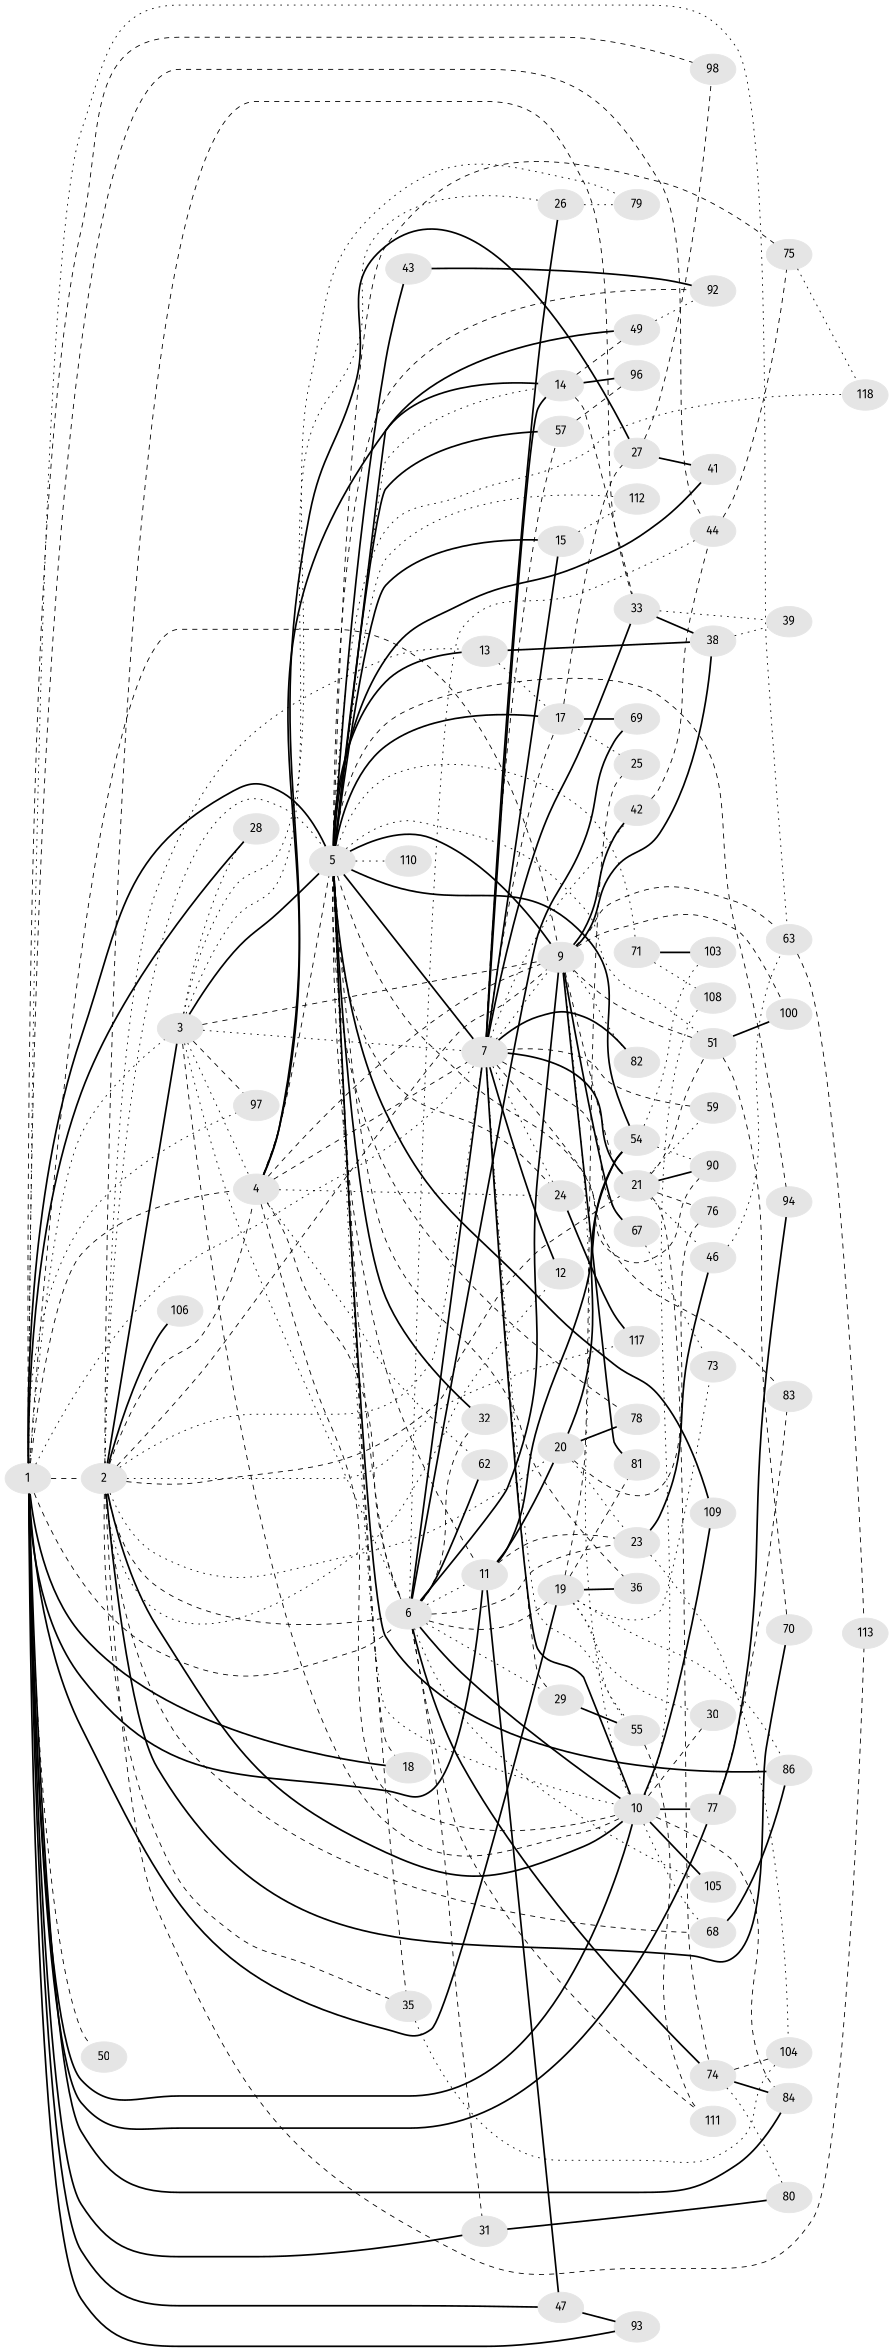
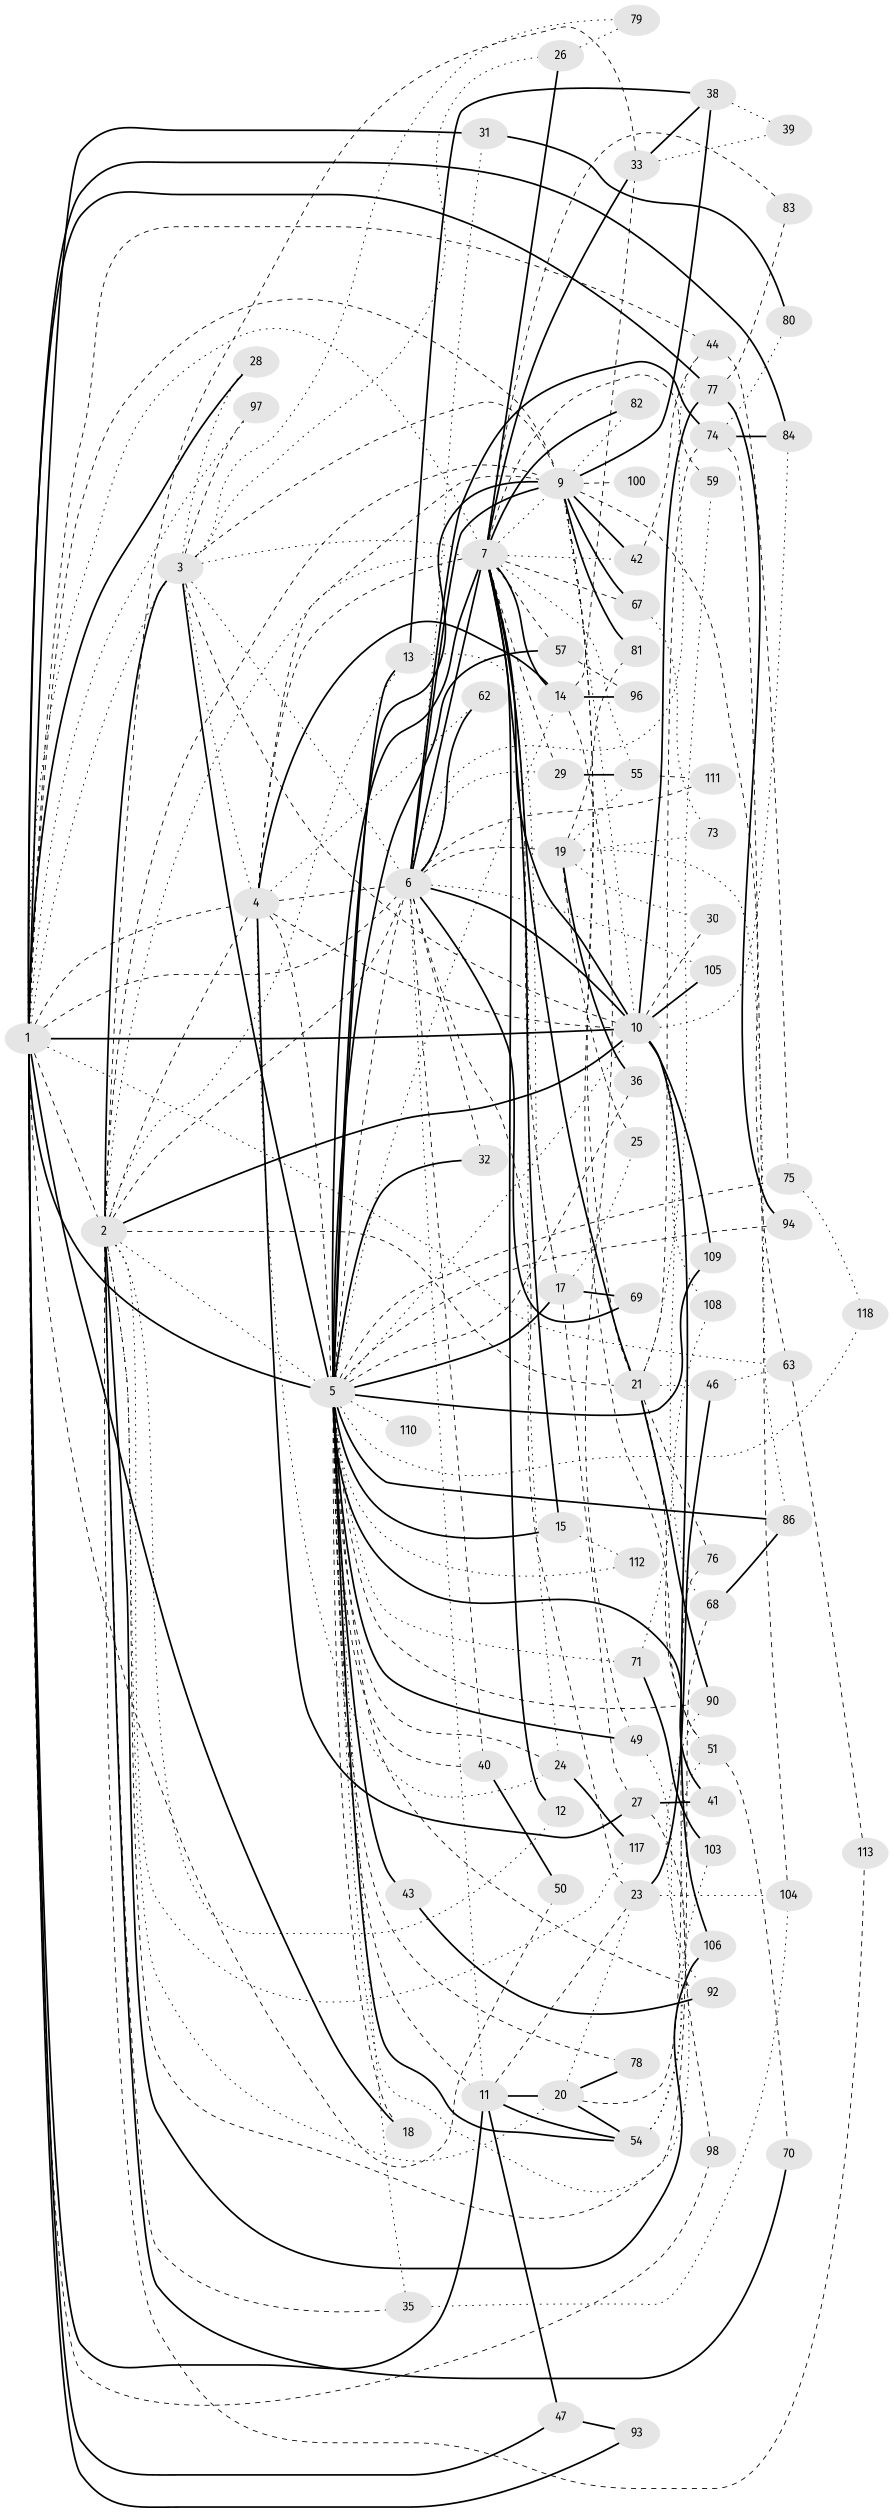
(751, 1029) -> none
(362, 1434) -> (359, 1851)
none -> (686, 1463)
none -> (485, 1766)
(450, 1922) -> (445, 509)
(758, 1929) -> (769, 798)
(292, 1995) -> none
